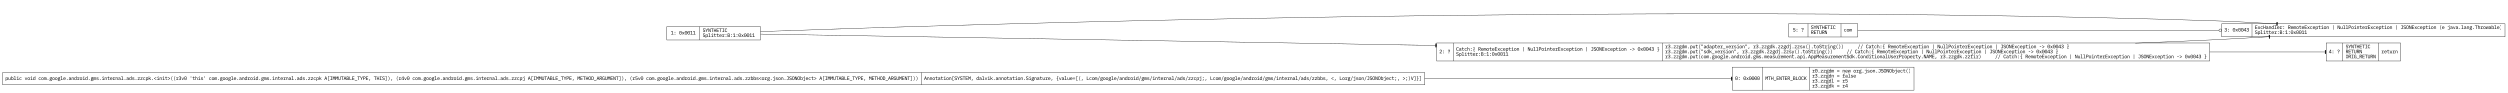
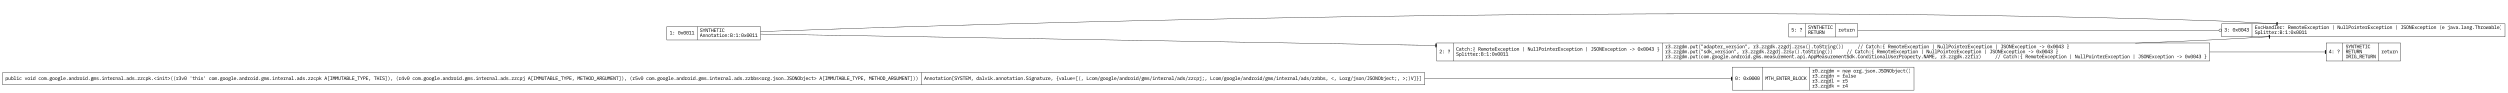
(1848, 30) -> (1847, 30)
(729, 36) -> (729, 36)
